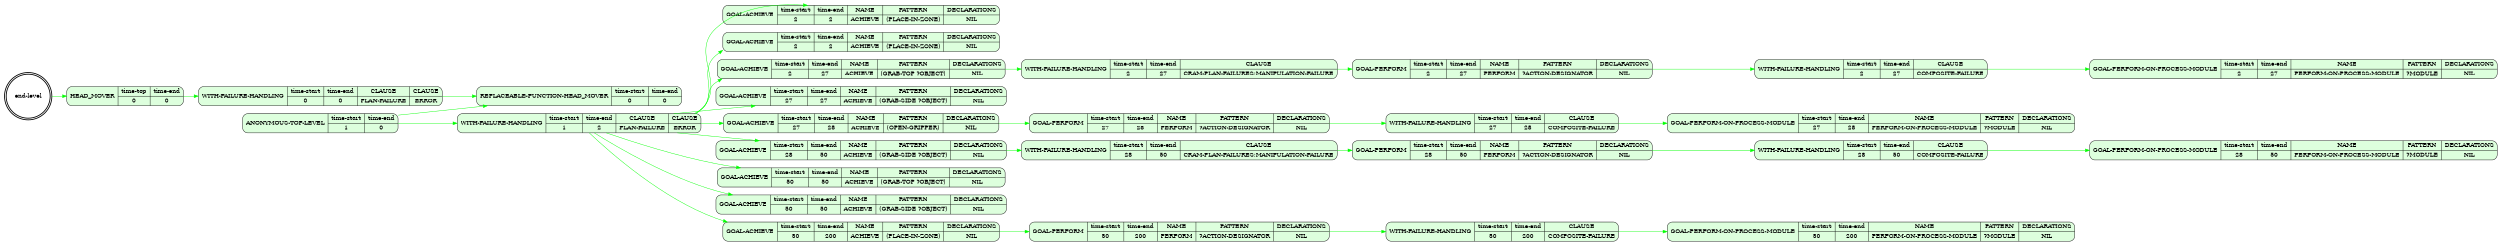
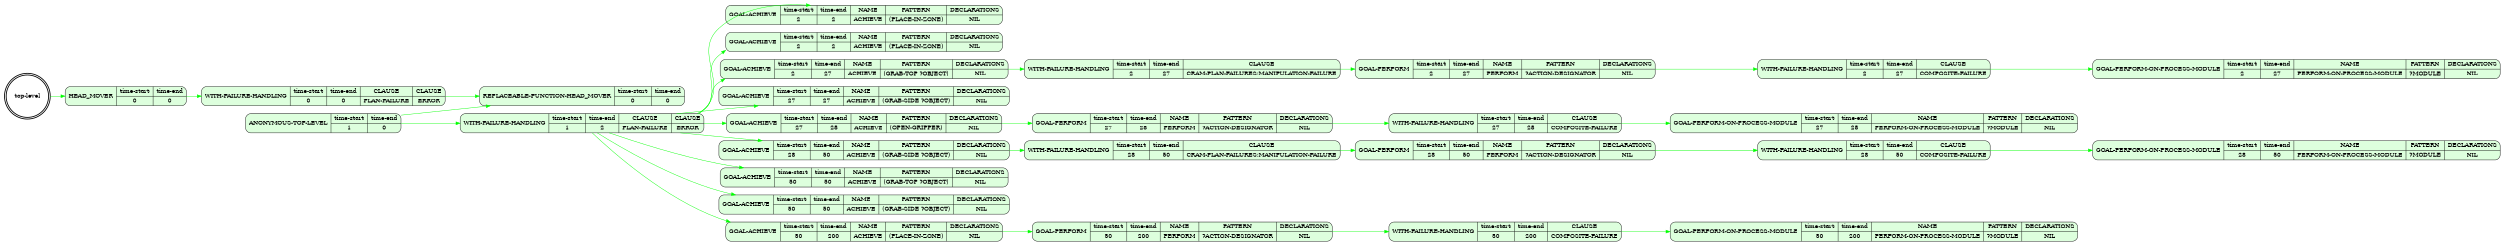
(134, 91) -> (135, 91)
(28, 96) -> (27, 96)
